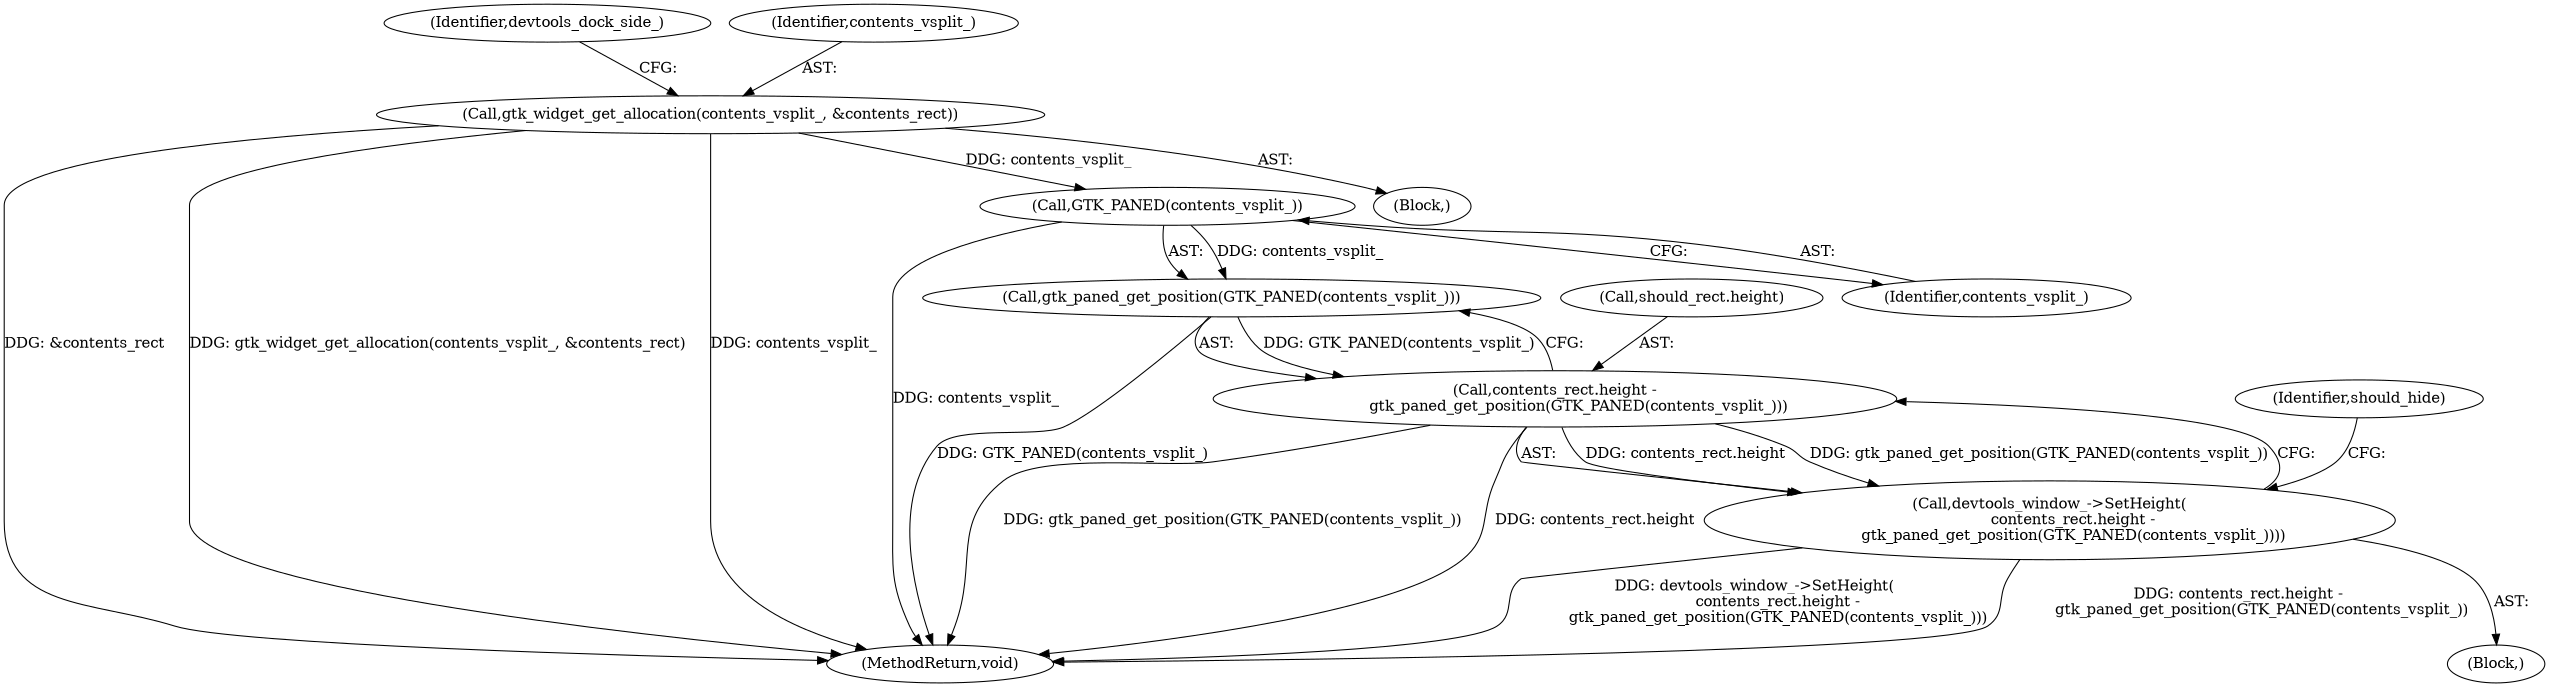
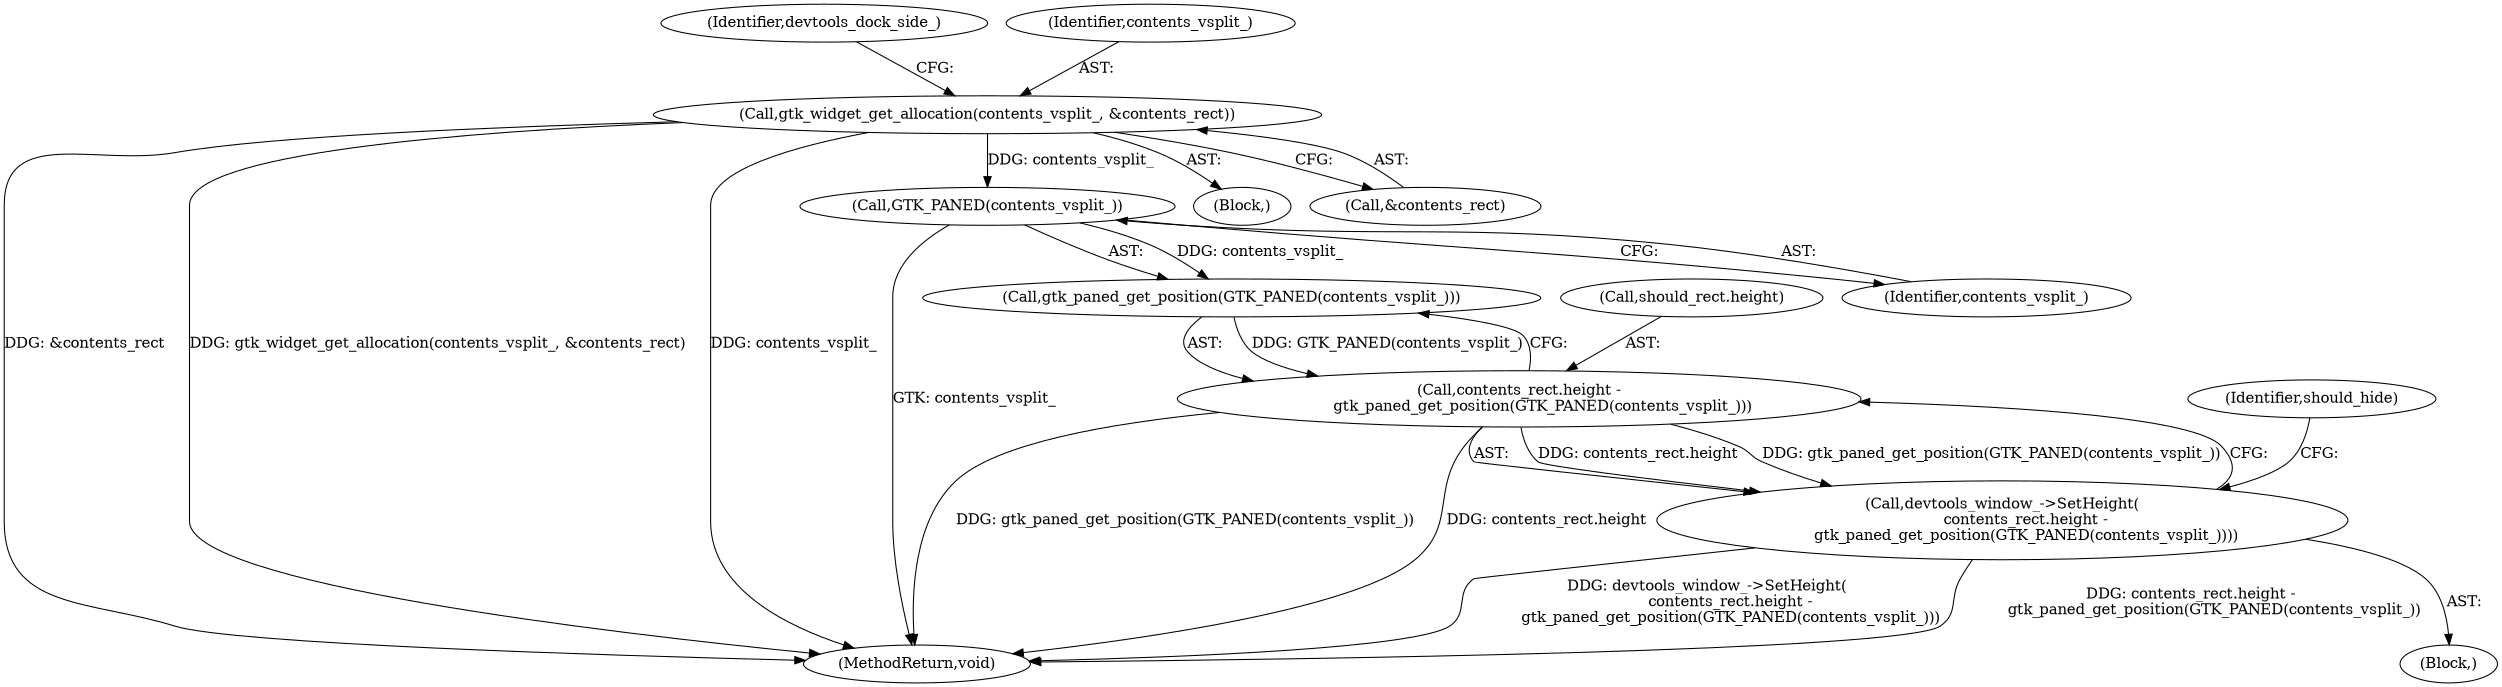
none -> (1425, 206)
(976, 399) -> (974, 399)
(993, 433) -> none
